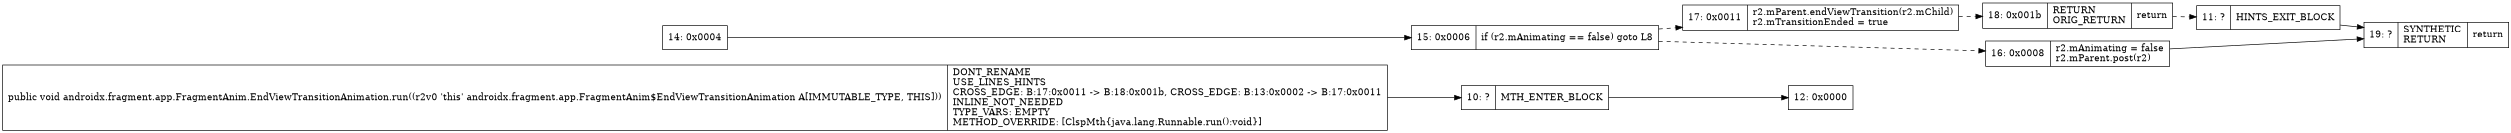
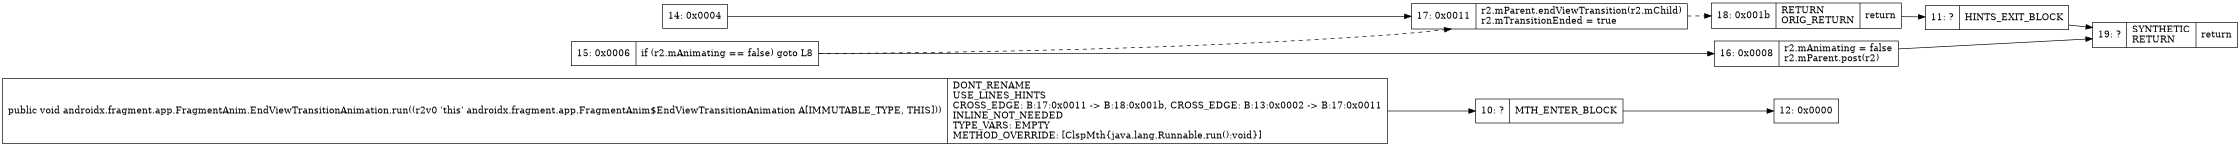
(2181, 17) -> (1910, 17)
(1066, 38) -> (1066, 16)
(1819, 46) -> (1263, 54)
